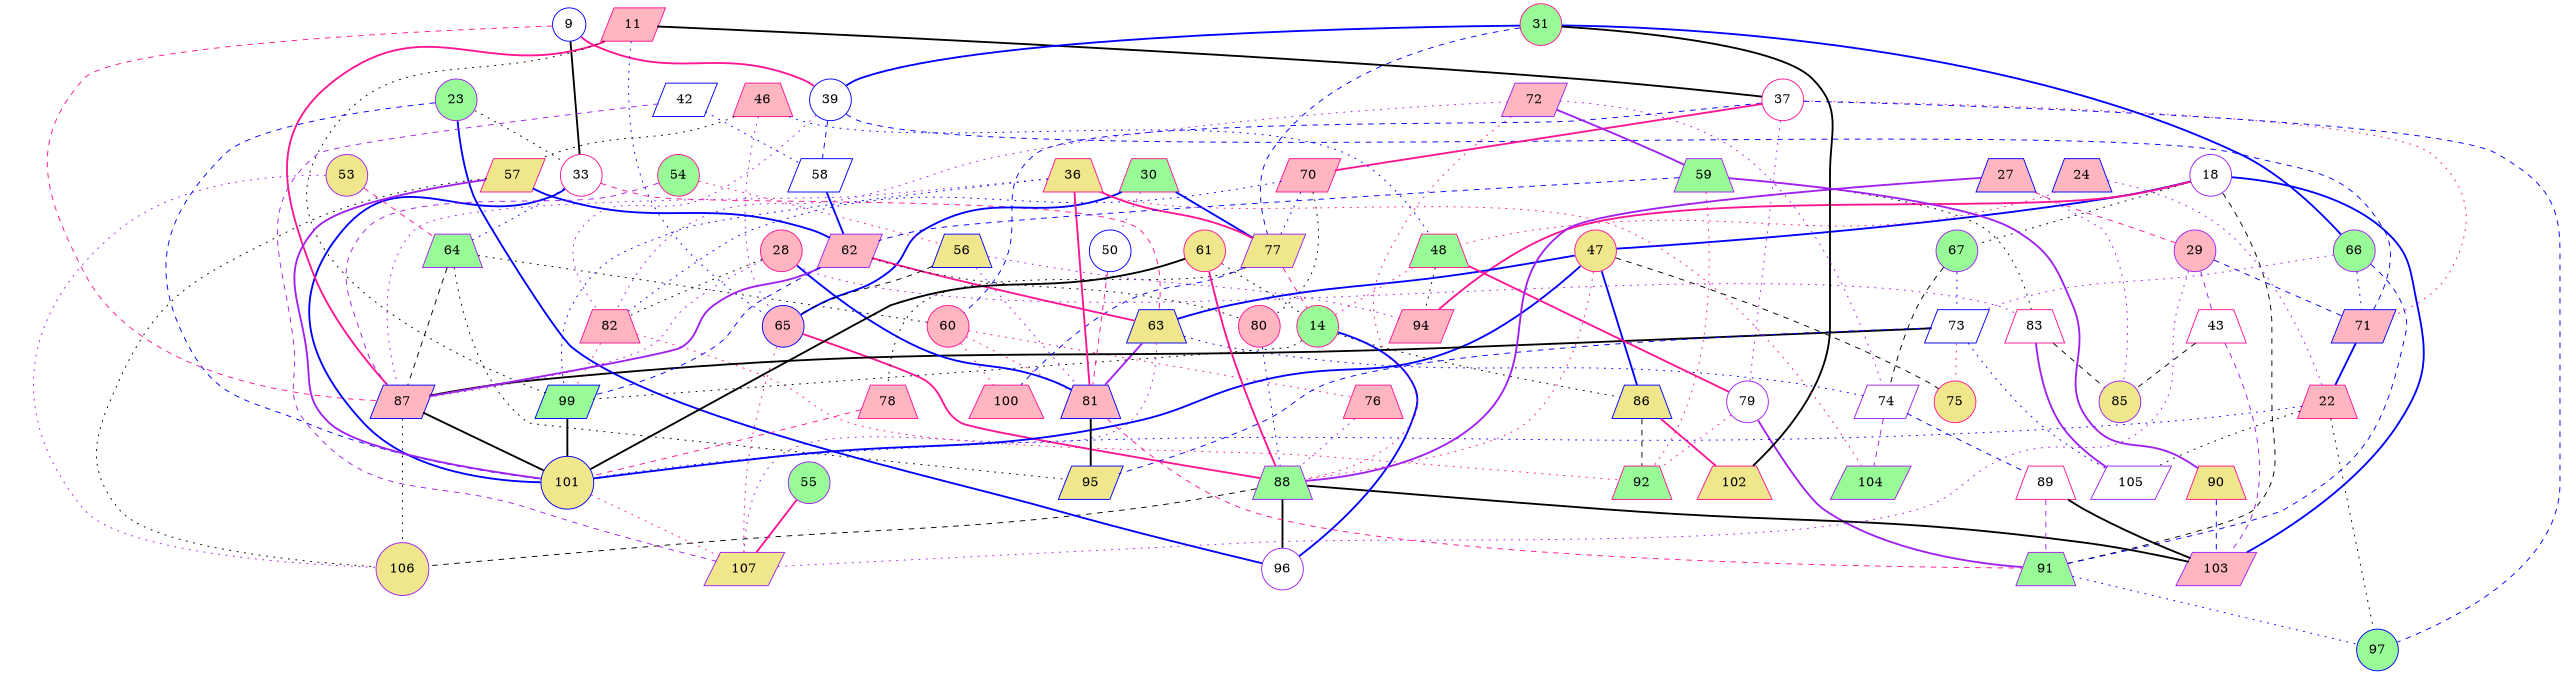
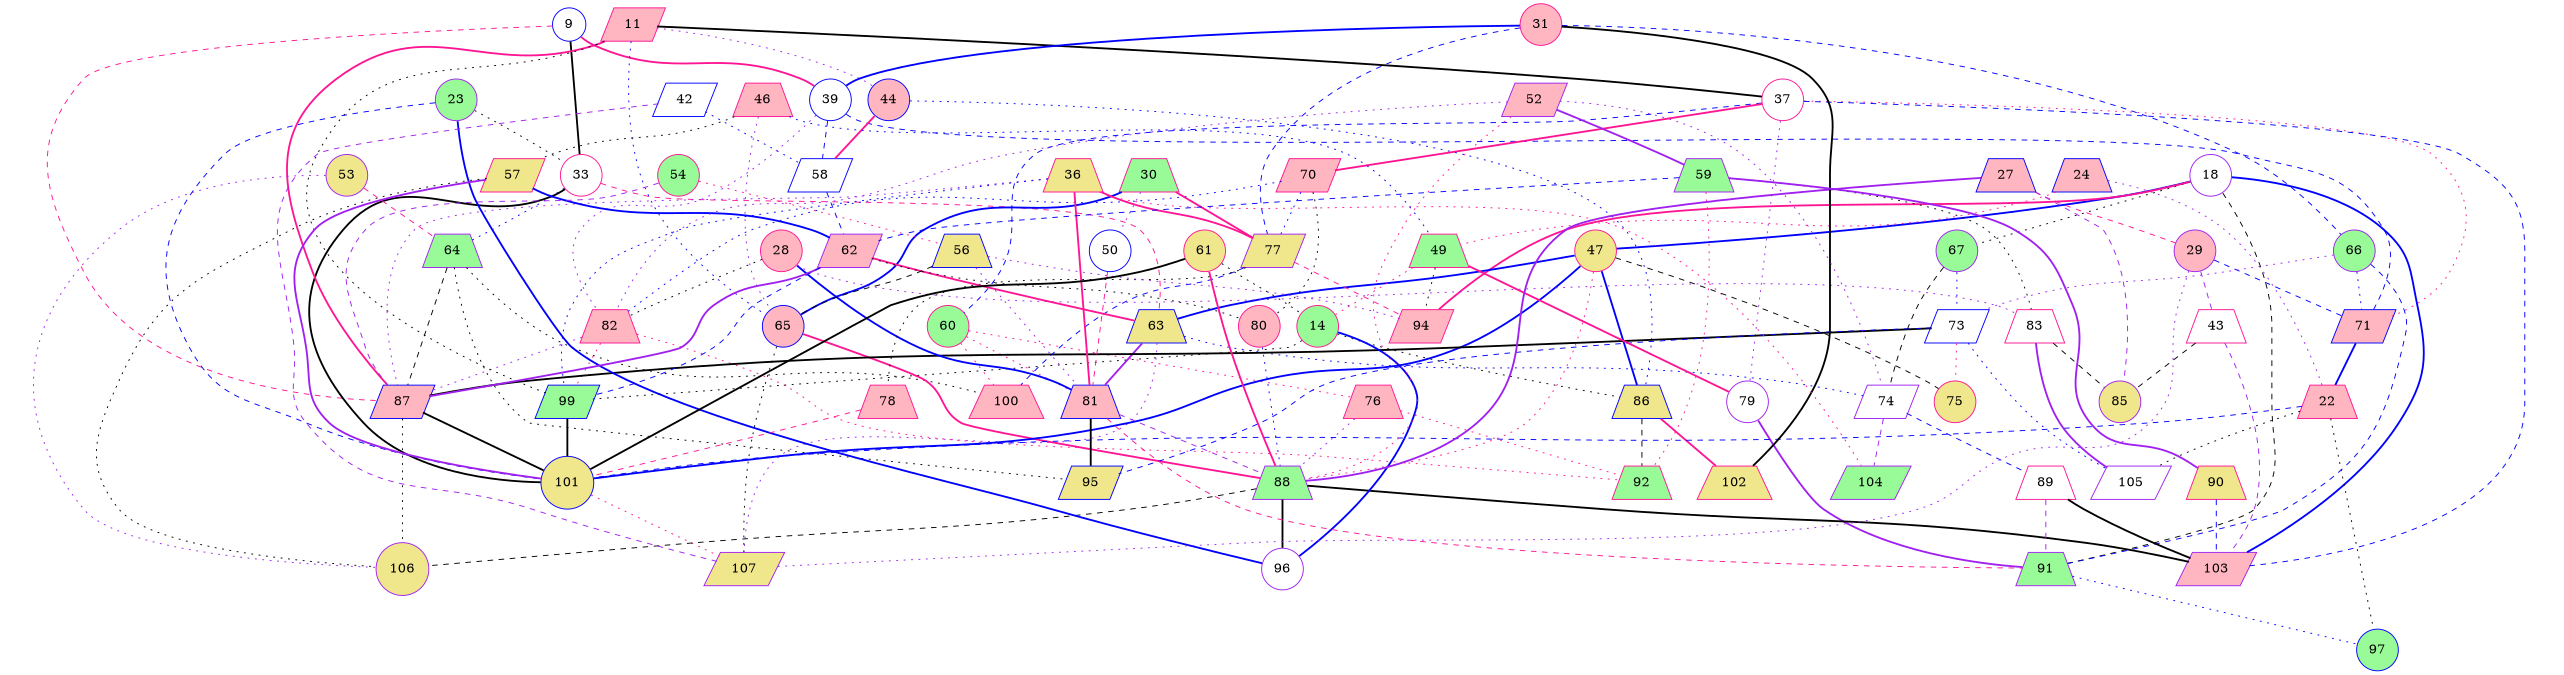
(1541, 25) -> (1541, 25)
(1971, 69) -> (1971, 69)
none -> (889, 100)
(1534, 100) -> (1534, 100)
(2449, 141) -> (2443, 149)
(1214, 215) -> (1214, 215)
(839, 222) -> (839, 222)
(1439, 251) -> (1439, 251)
(2119, 265) -> (2119, 265)
(680, 286) -> (709, 377)
(1295, 288) -> (1334, 282)
(310, 308) -> (310, 308)
(948, 326) -> (948, 326)
(637, 352) -> (507, 364)
(1706, 434) -> (1522, 446)
(1533, 439) -> (1533, 439)
none -> (1191, 444)
(749, 453) -> (749, 453)
(809, 483) -> none
